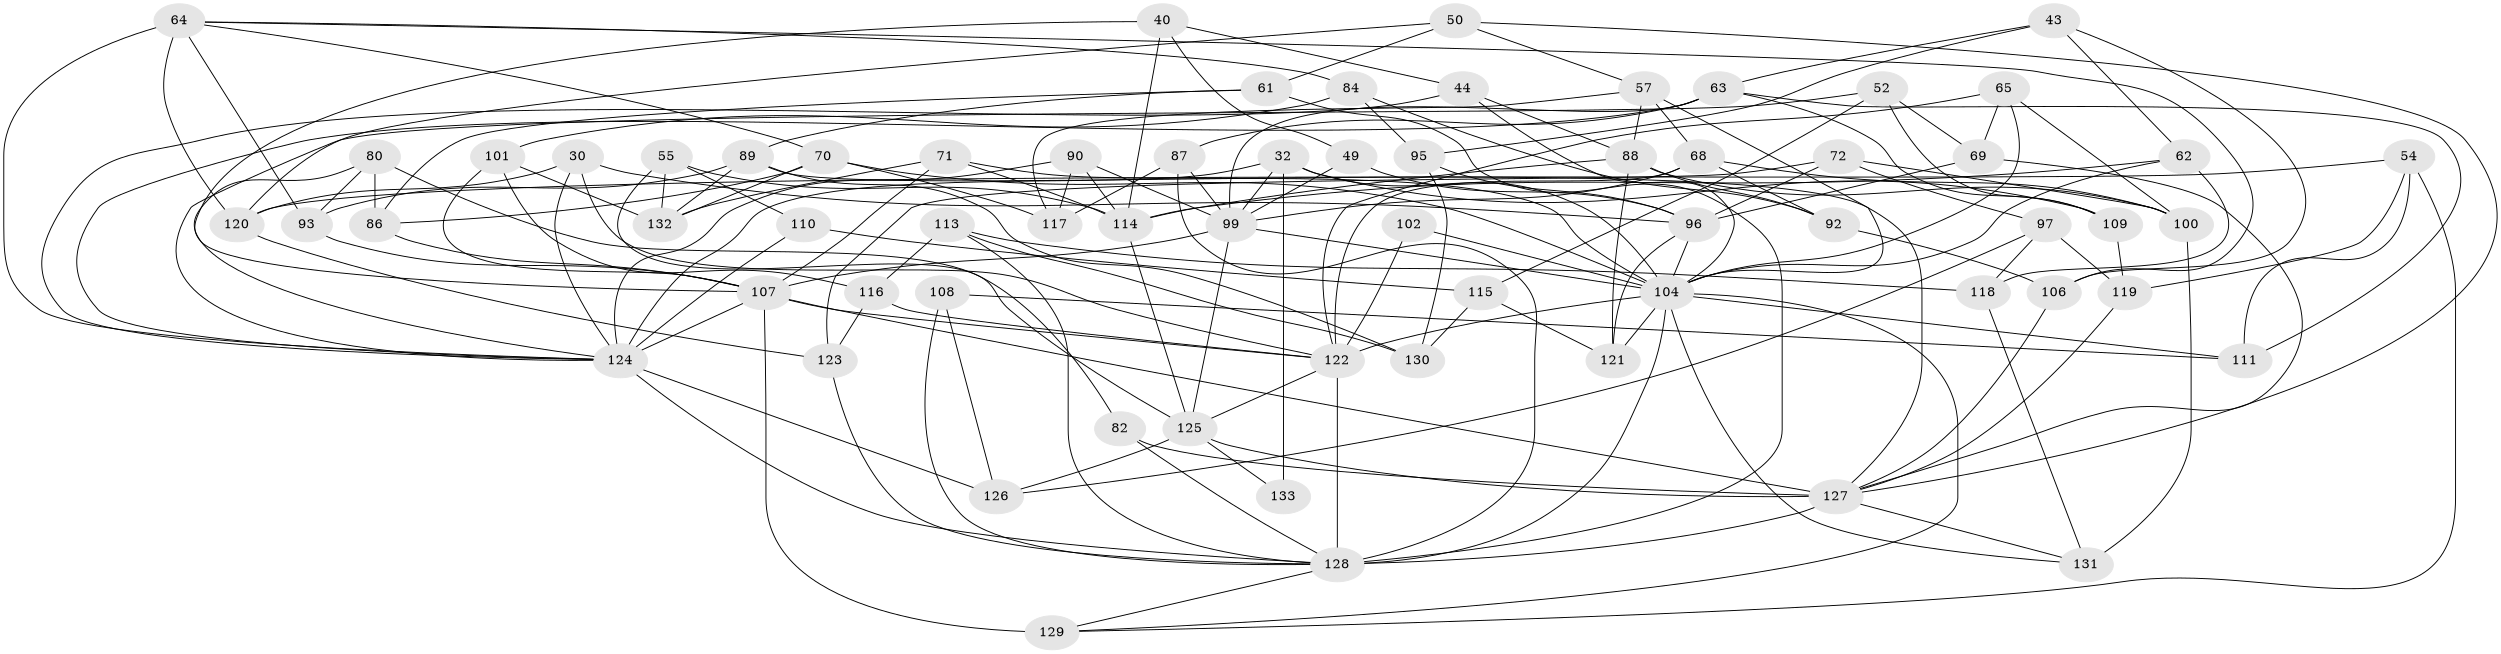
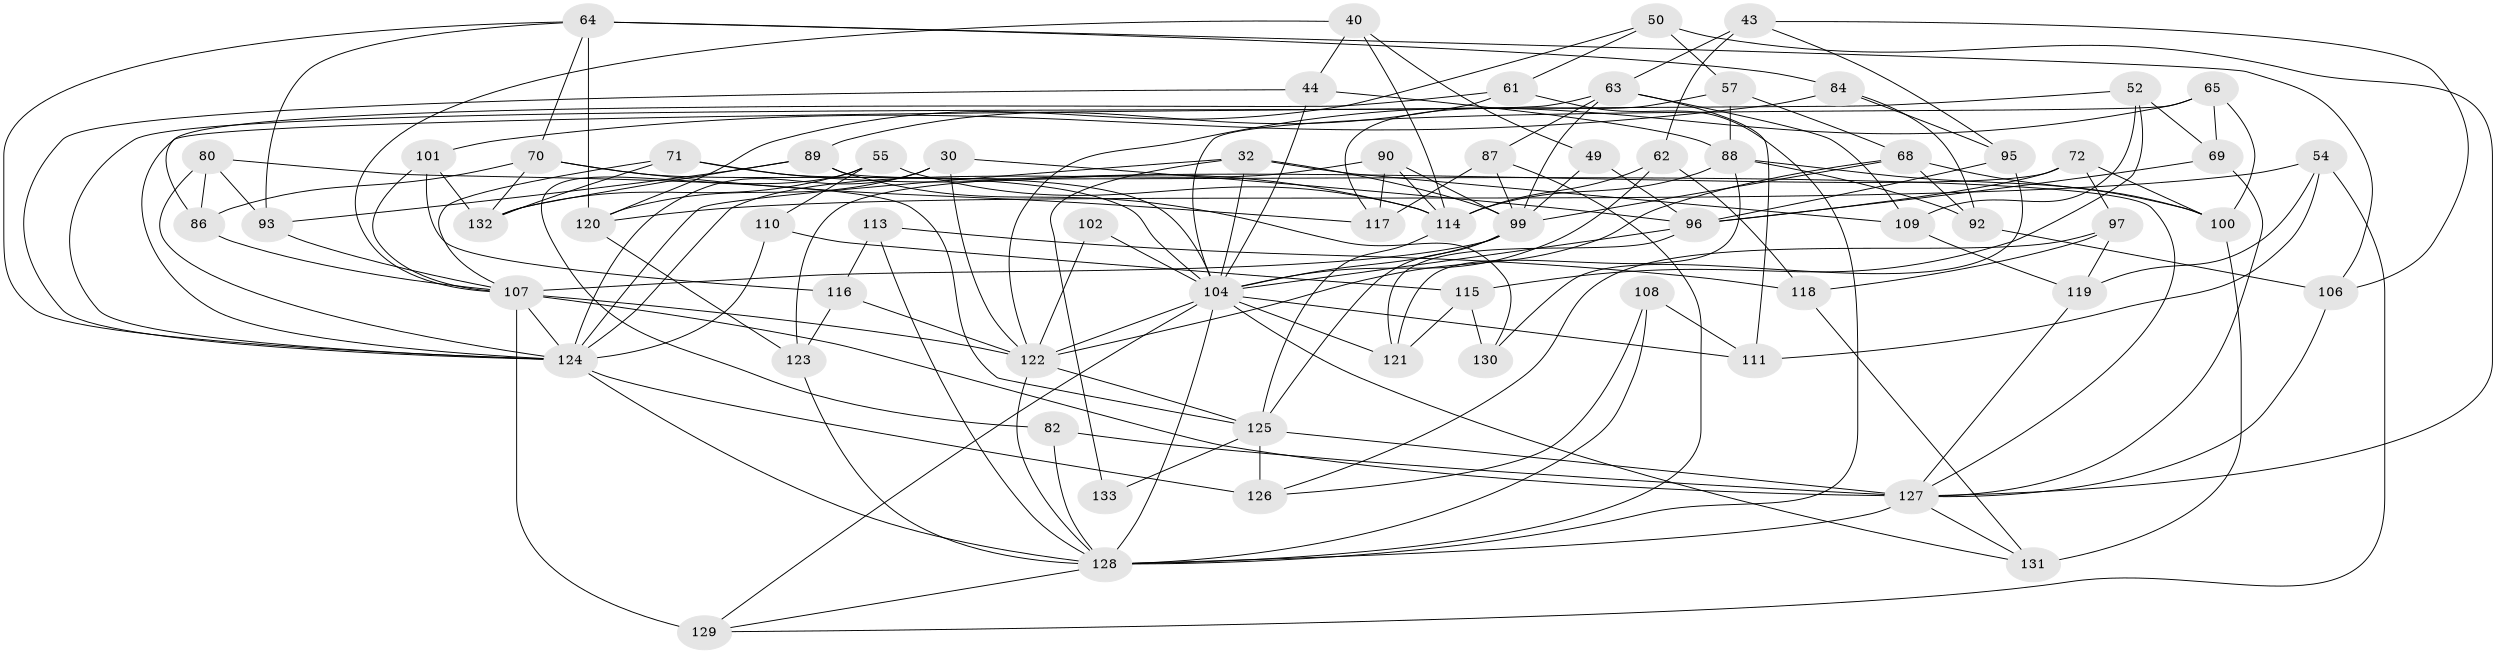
(1877, 227) -> none
(1182, 295) -> none
